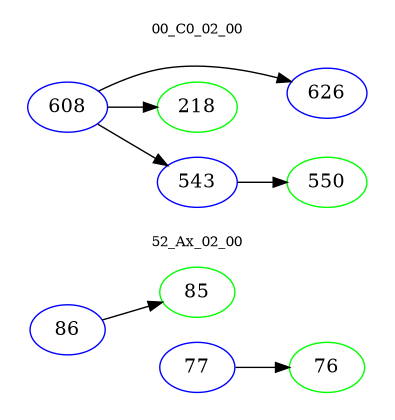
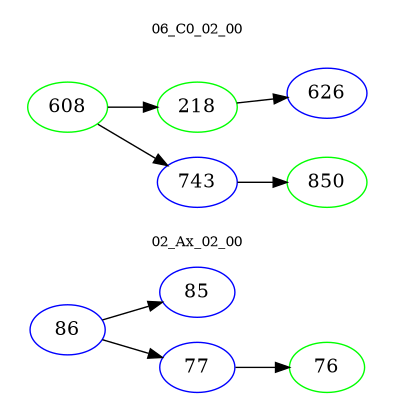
(197, 30) -> (197, 30)
(186, 66) -> (255, 101)
(68, 107) -> (68, 107)
(197, 182) -> (197, 182)
(327, 182) -> (327, 182)
(197, 243) -> (197, 243)
(197, 292) -> (197, 292)
none -> (126, 347)
